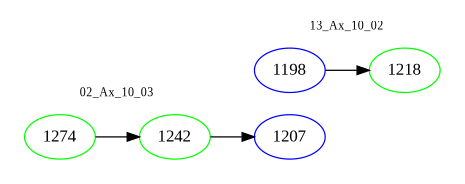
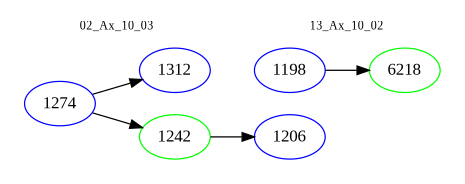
none -> (175, 70)
(405, 70) -> (405, 70)
(60, 137) -> (60, 104)
(290, 137) -> (290, 137)
